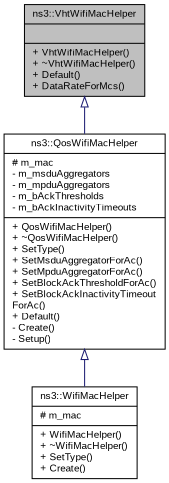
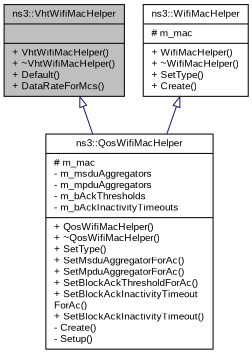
(36, 317) -> (129, 317)
(85, 373) -> (172, 120)
